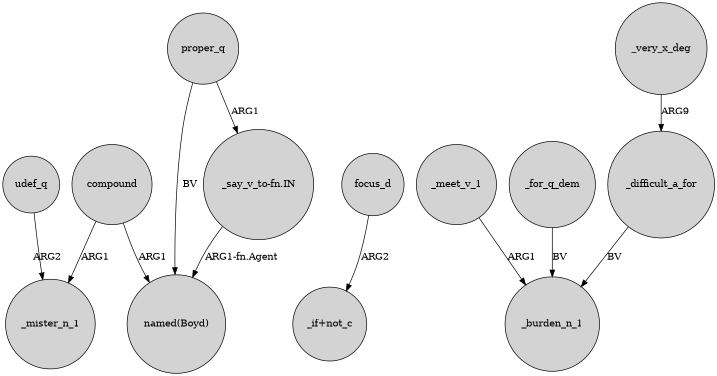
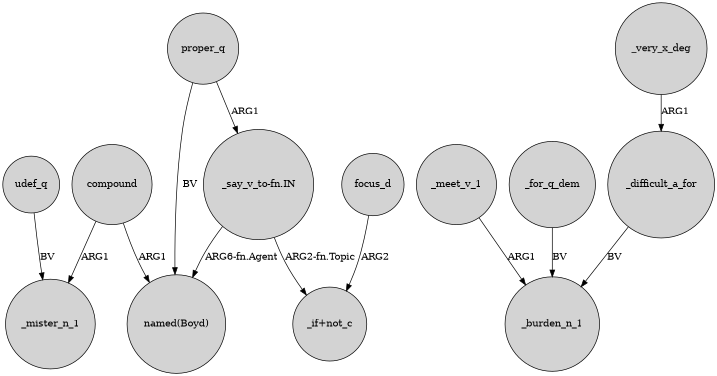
(675, 112) -> (675, 112)
(47, 257) -> (47, 257)
(241, 257) -> (241, 257)
none -> (286, 264)
